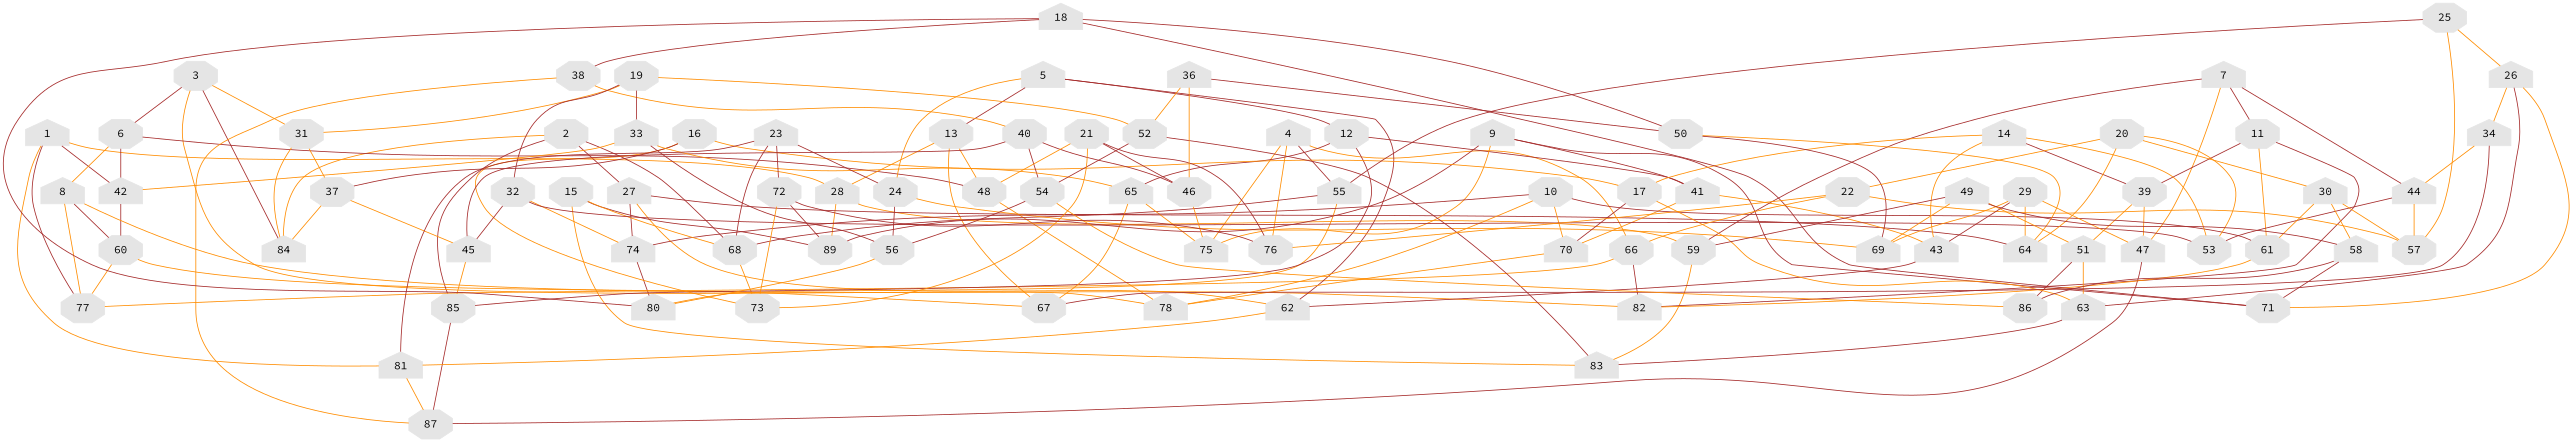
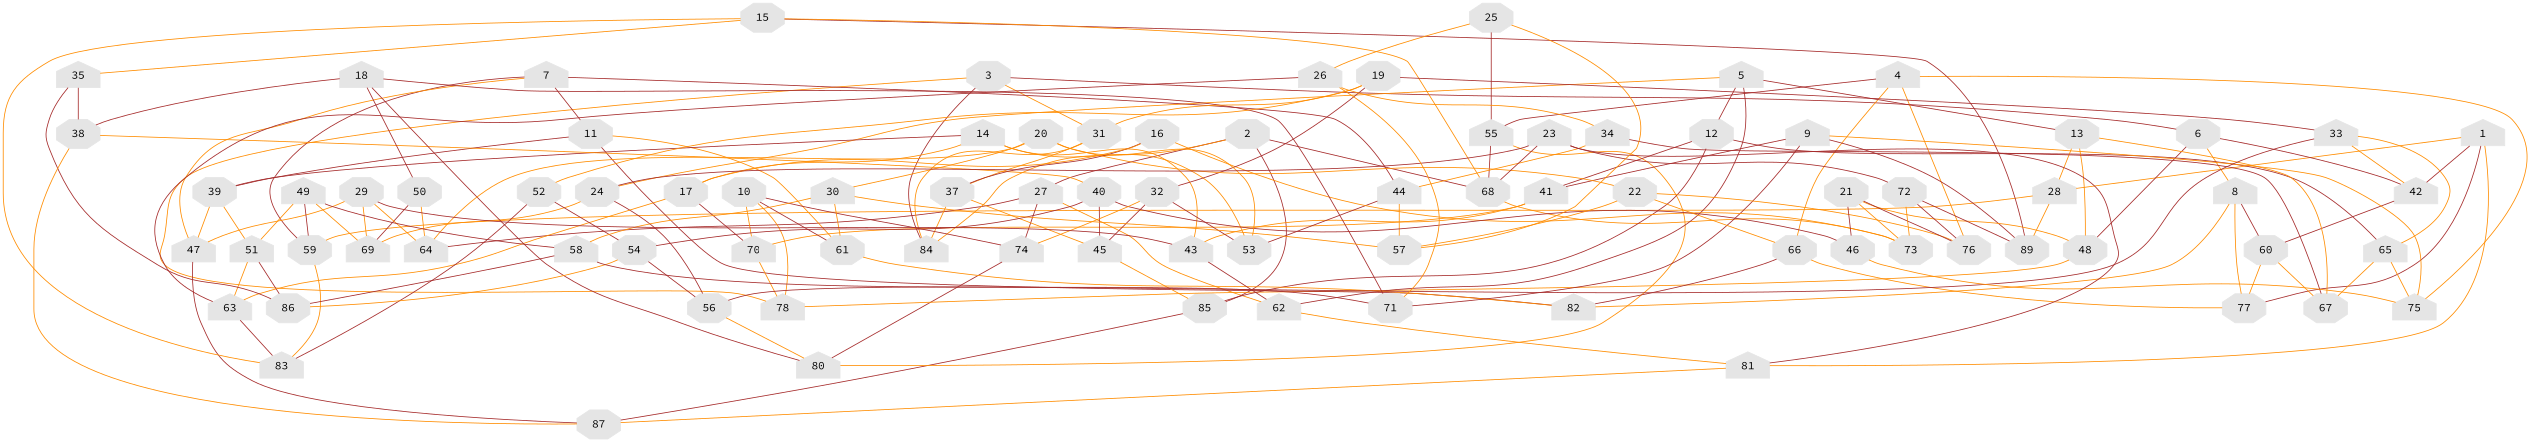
none -> (78, 76)
(1189, 76) -> none
